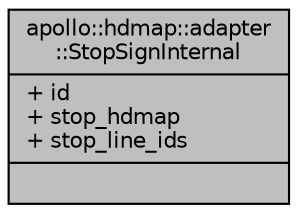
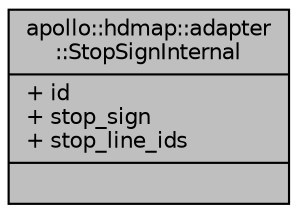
(104, 118) -> (88, 118)
